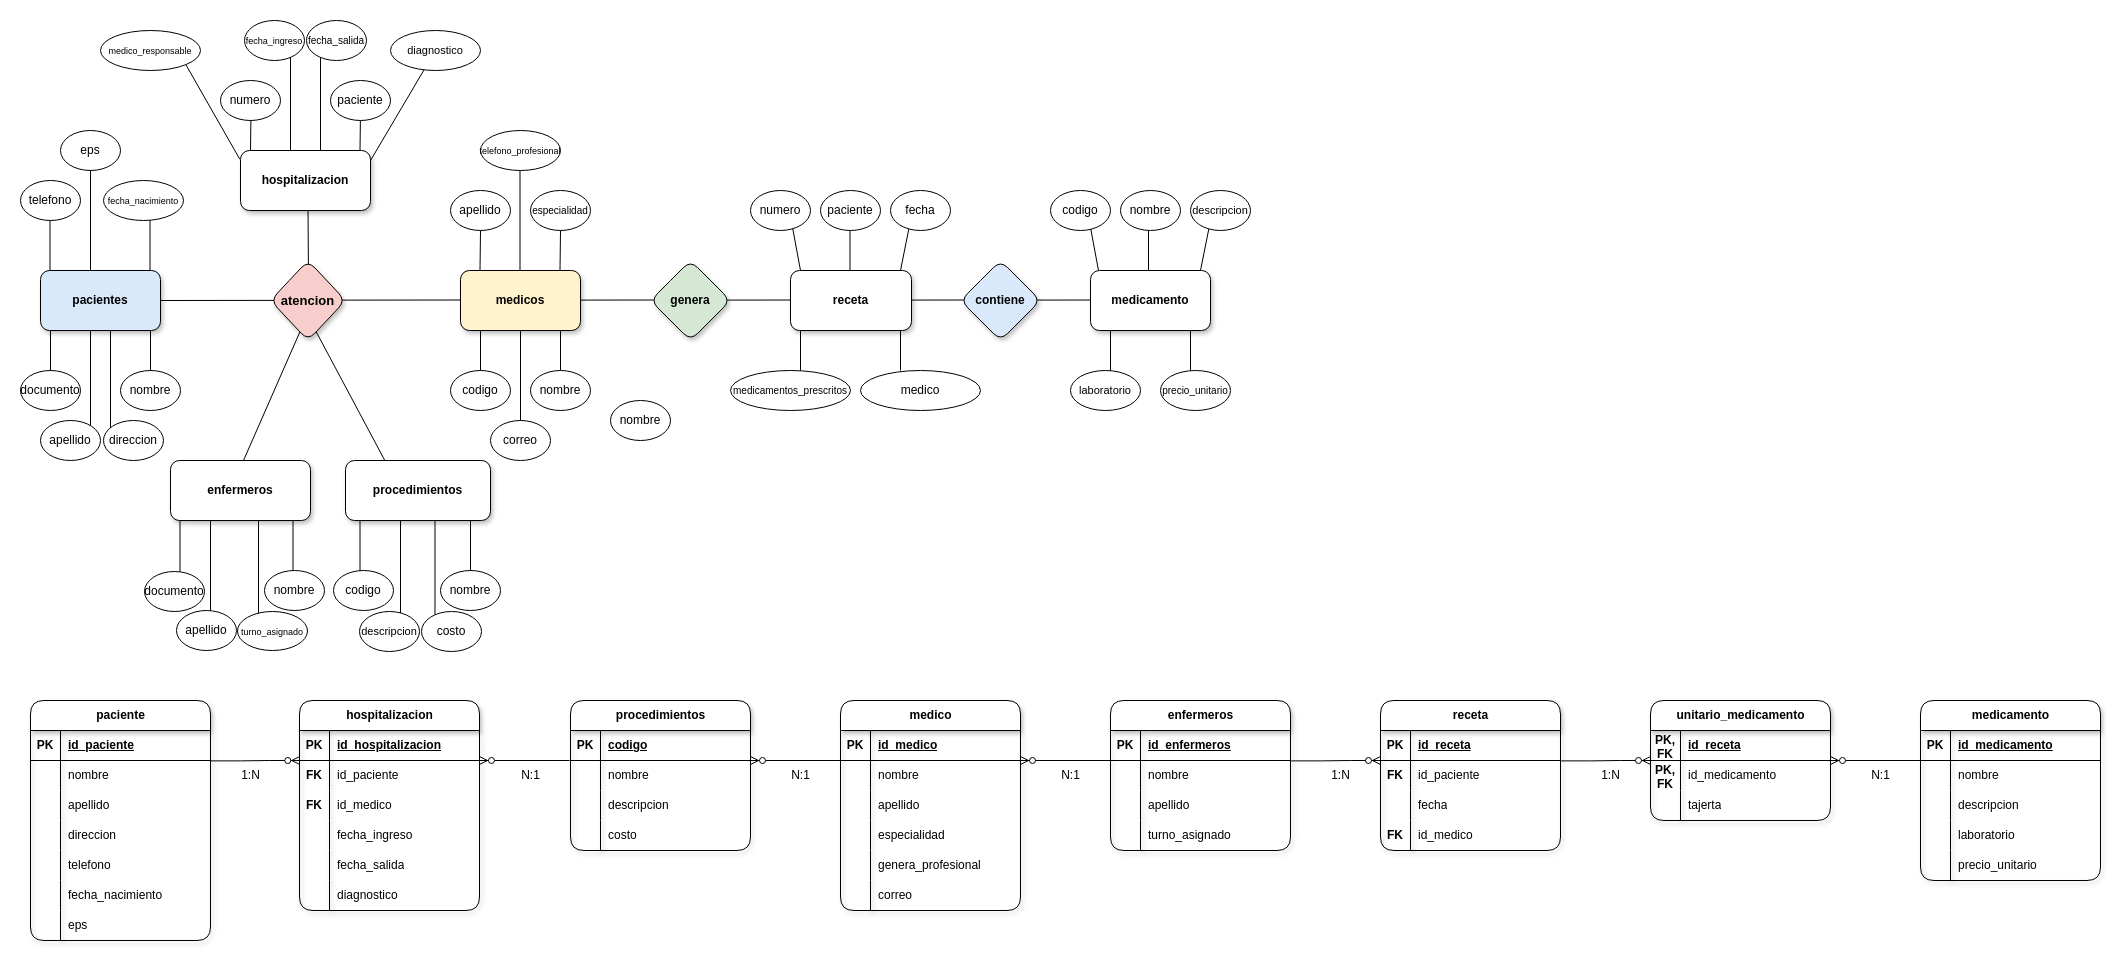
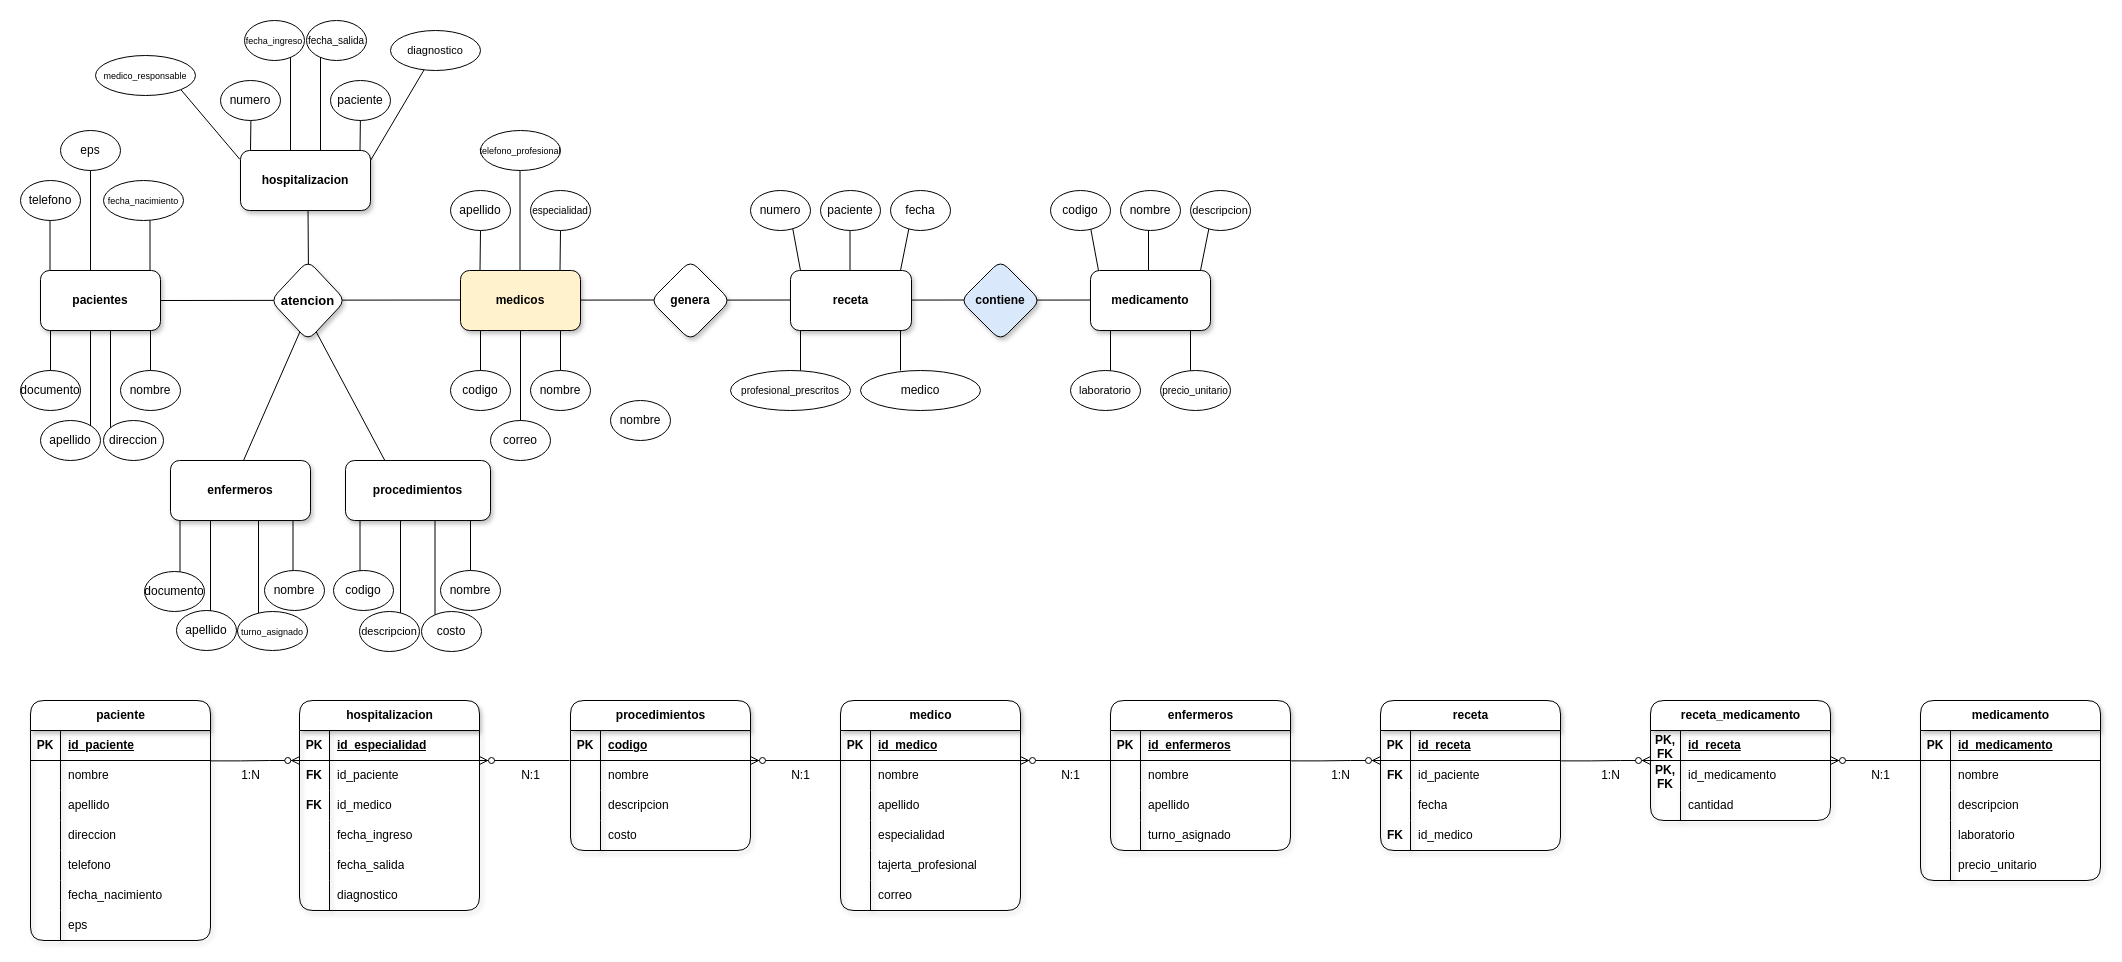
(151, 51) -> (146, 76)
(101, 301) -> (101, 301)
(308, 301) -> (308, 301)
(691, 301) -> (691, 301)
(791, 391) -> (791, 391)
(1741, 716) -> (1741, 716)
(390, 746) -> (382, 746)
(1712, 806) -> (1714, 806)
(936, 866) -> (939, 866)
